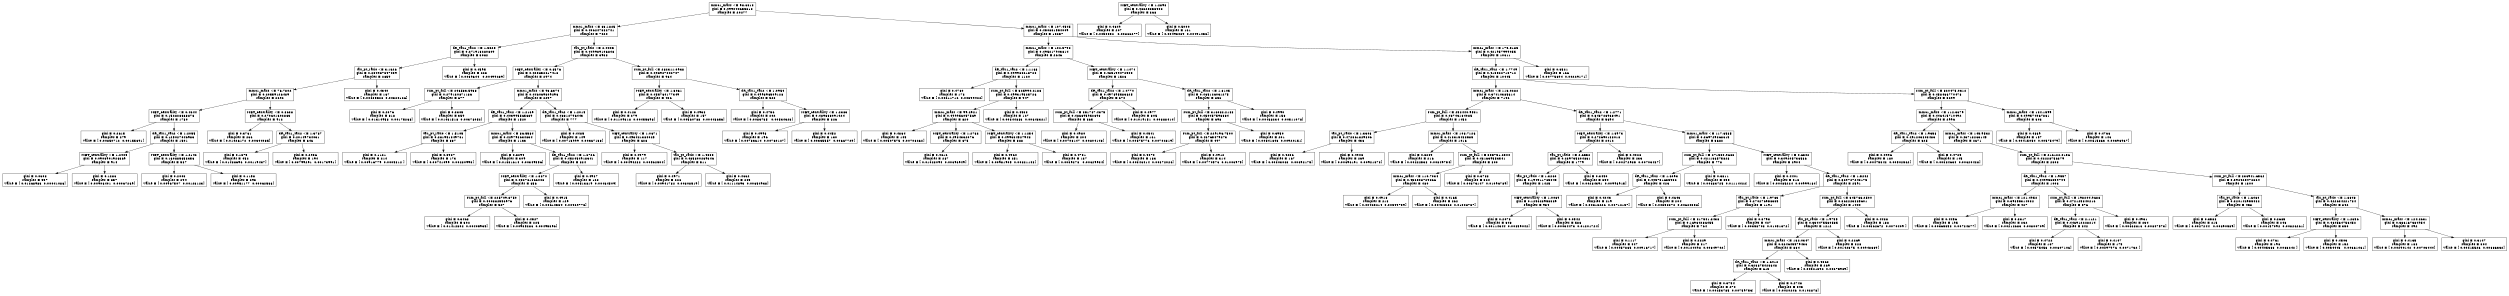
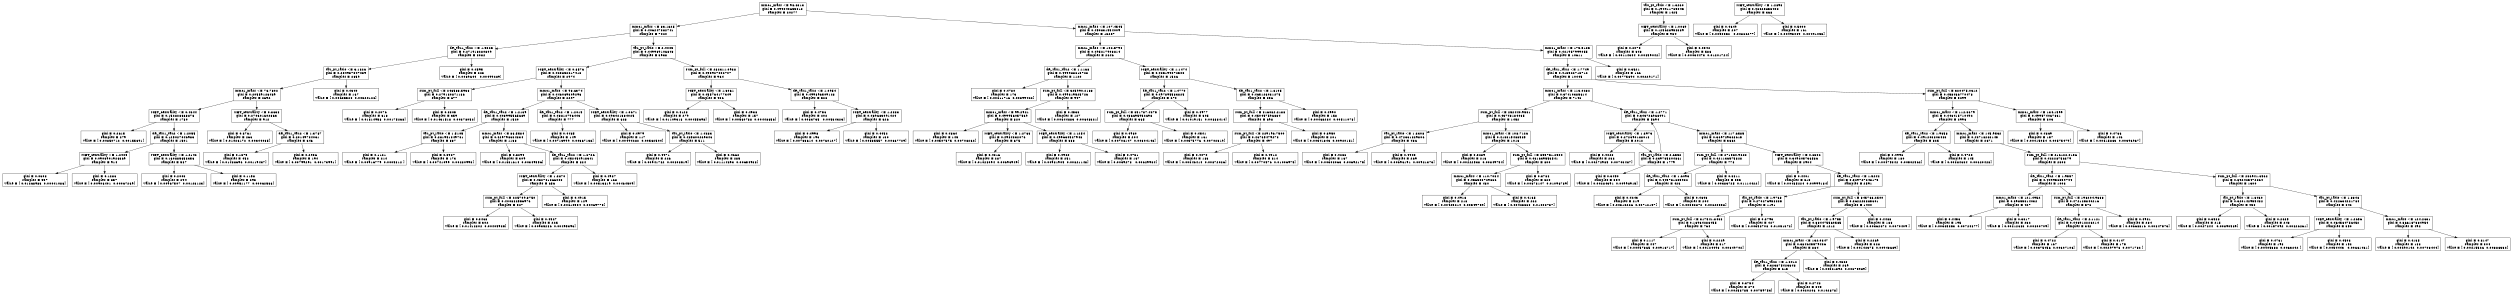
(598, 126) -> (587, 105)
(1555, 169) -> (1659, 138)
